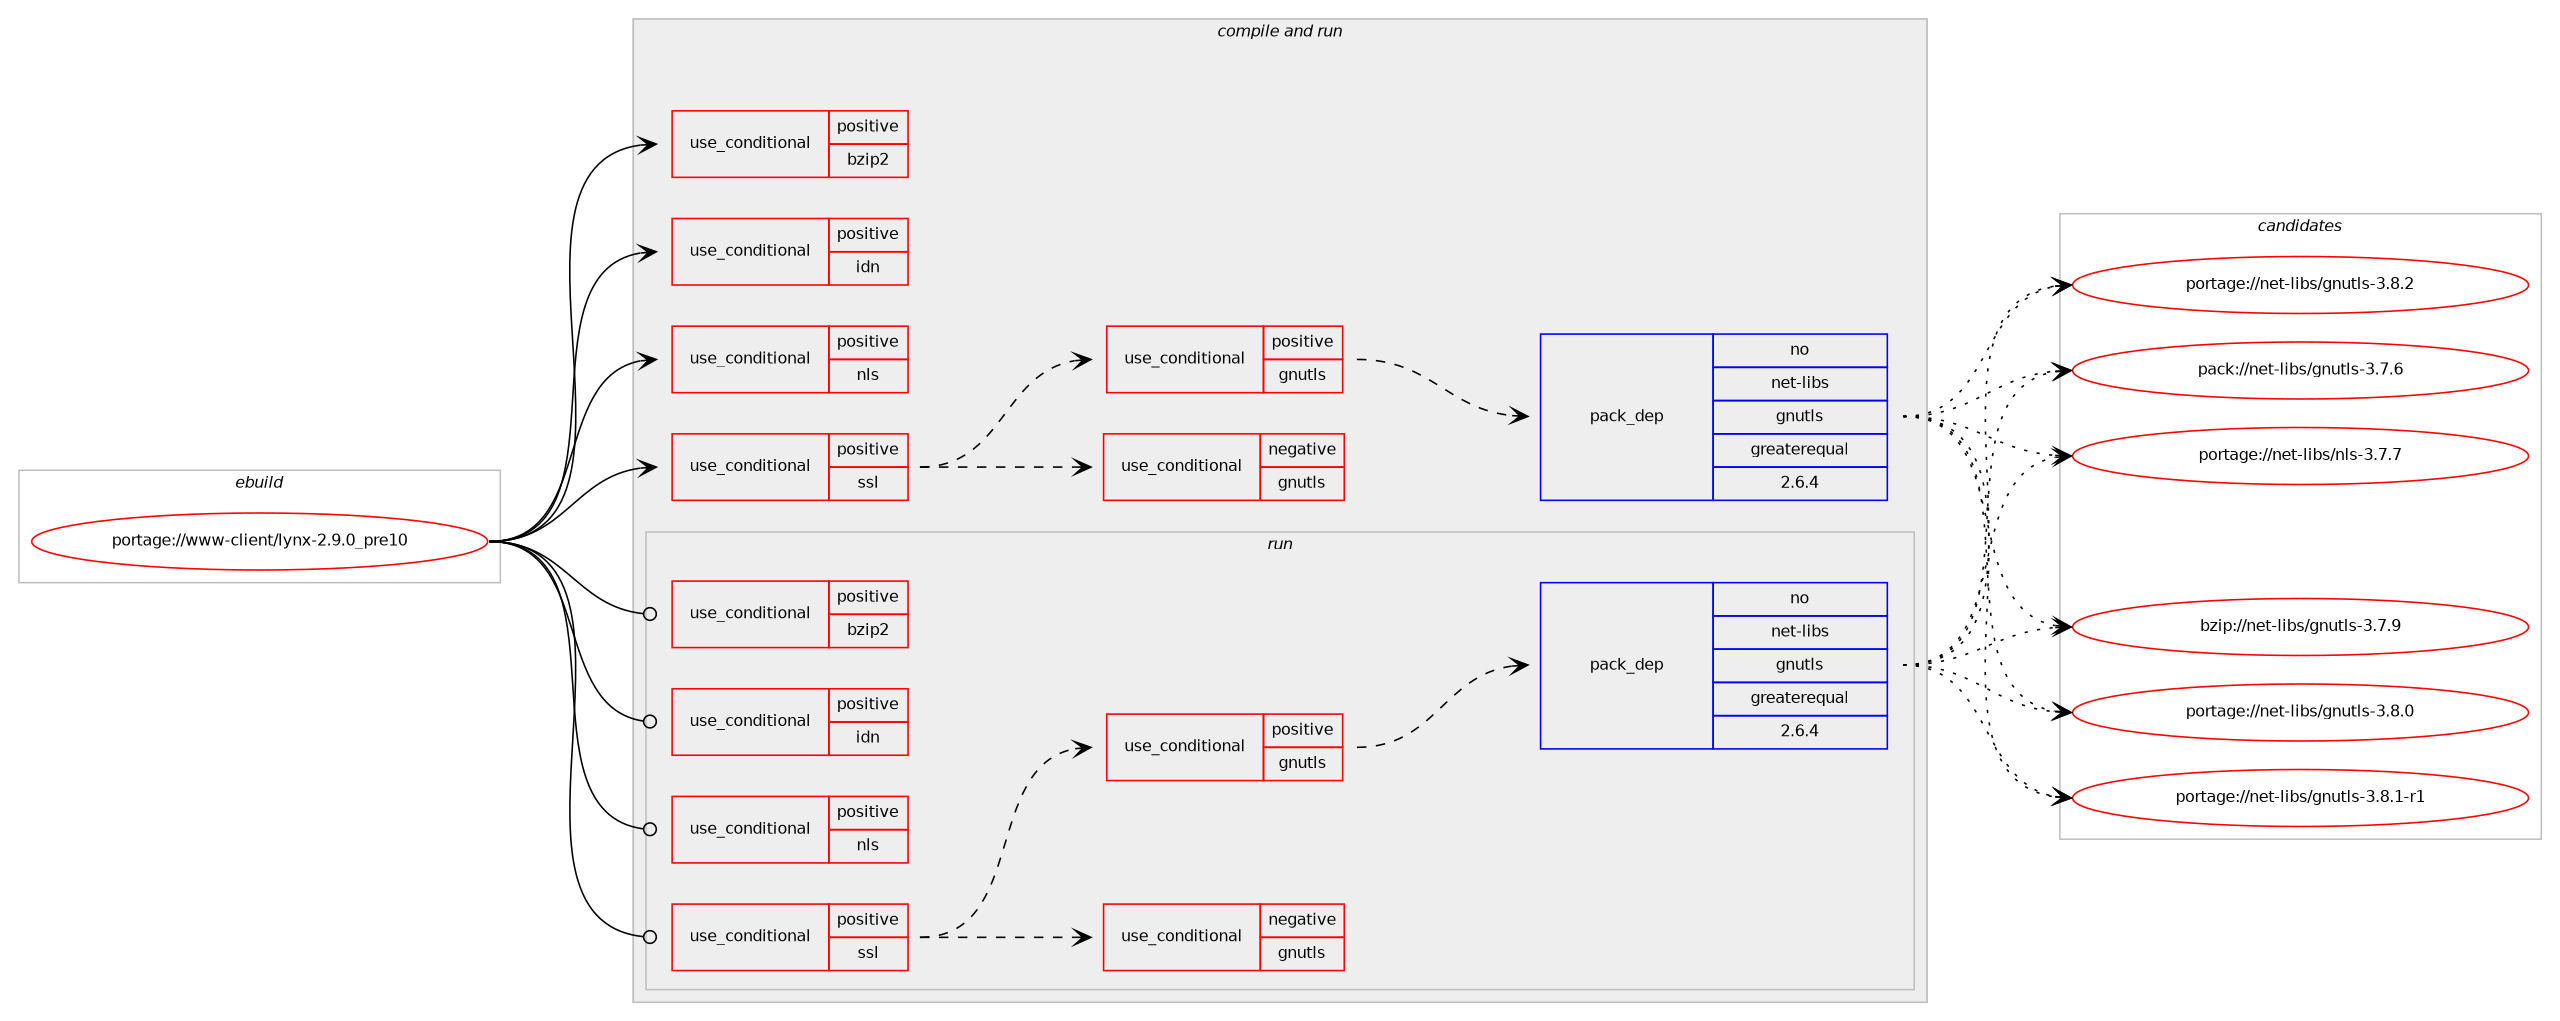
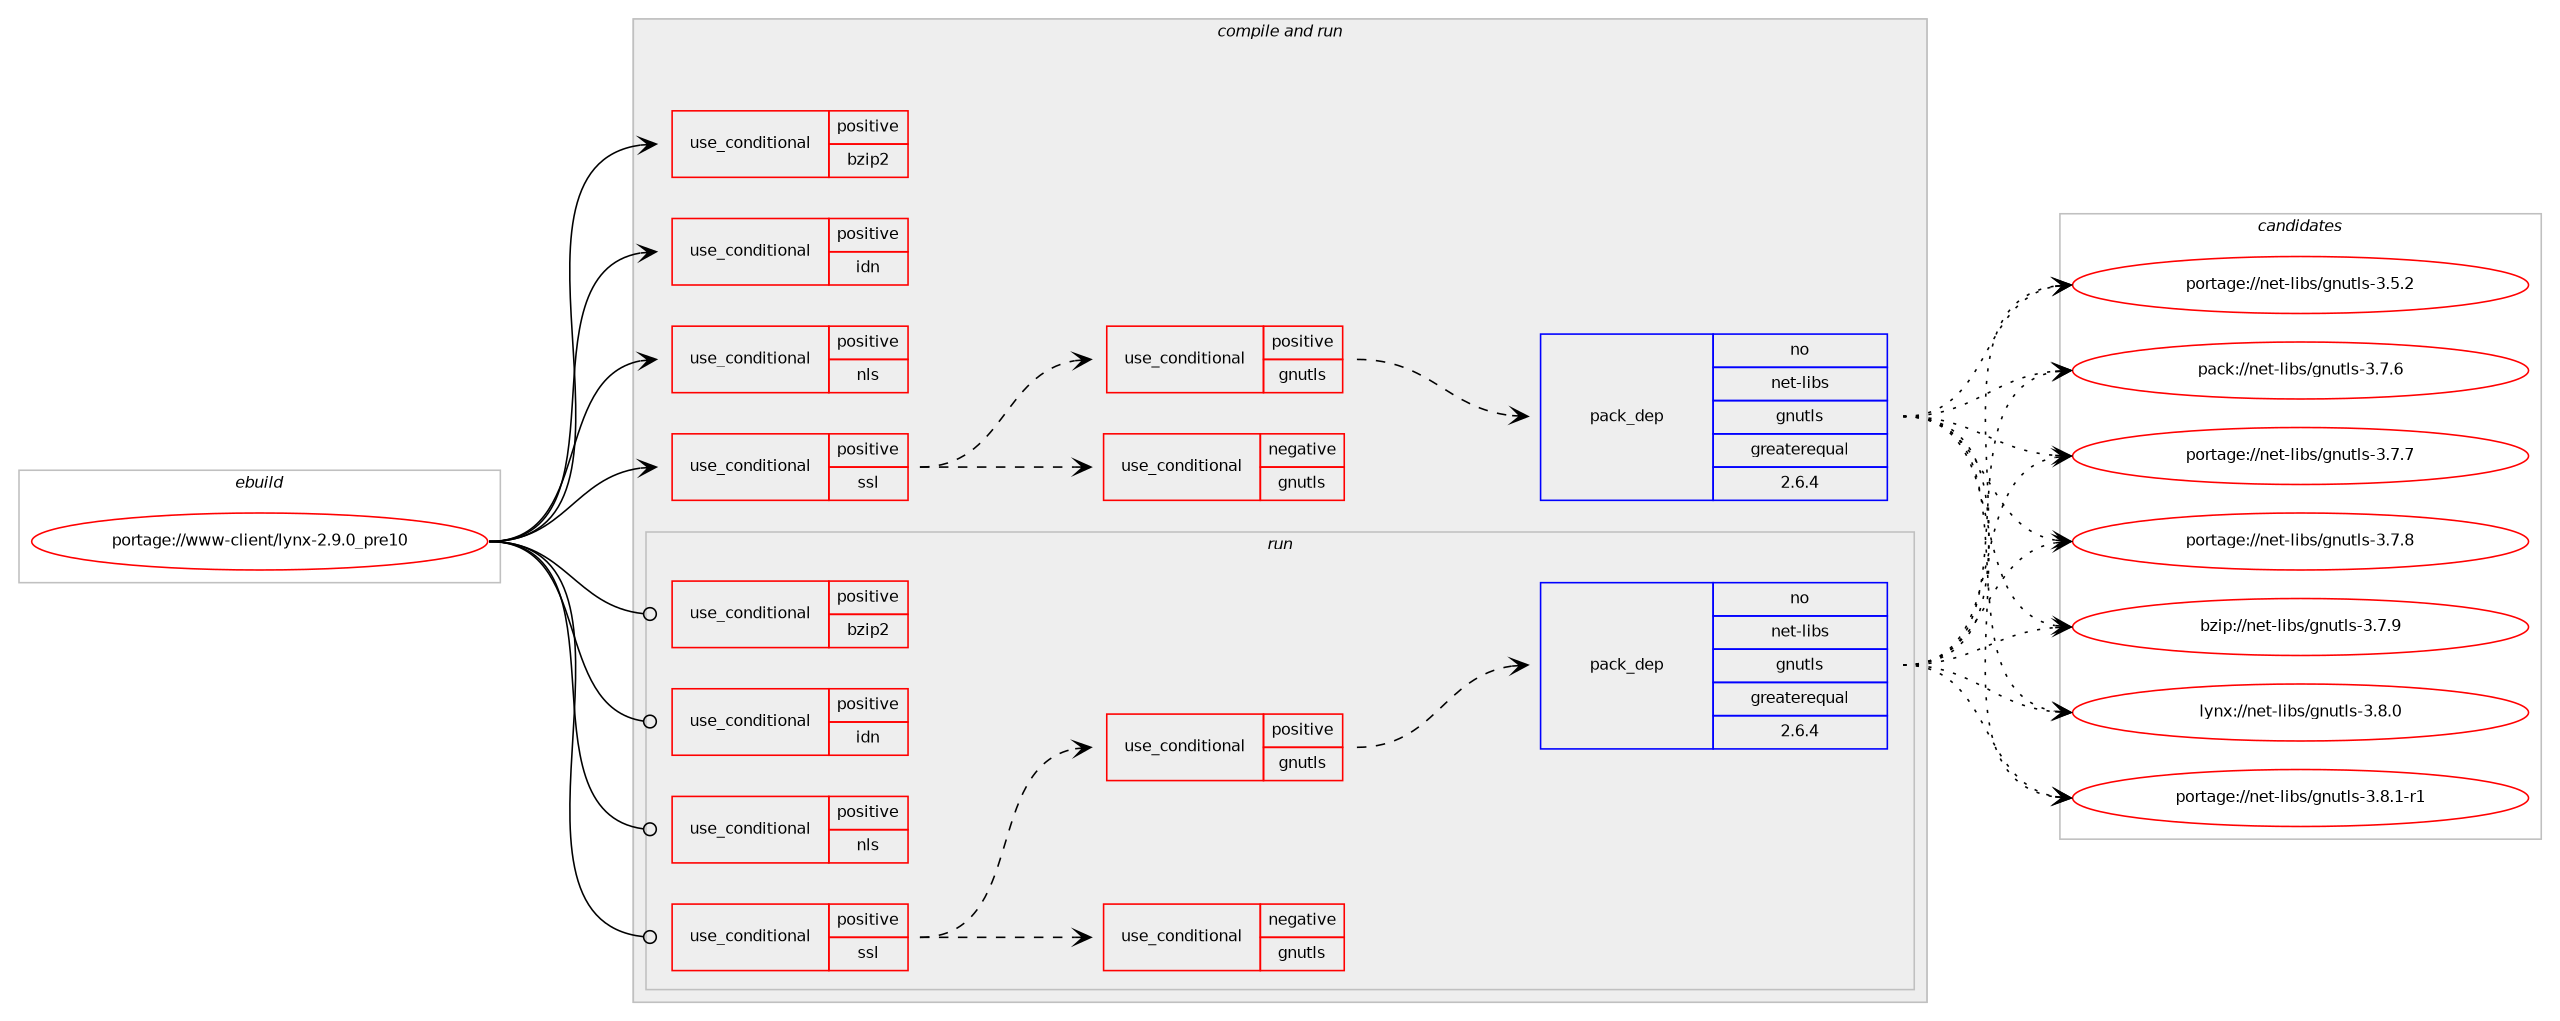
(2301, 285) -> (2301, 285)
(2301, 456) -> (2301, 456)
none -> (2301, 542)
(2301, 712) -> (2301, 712)
